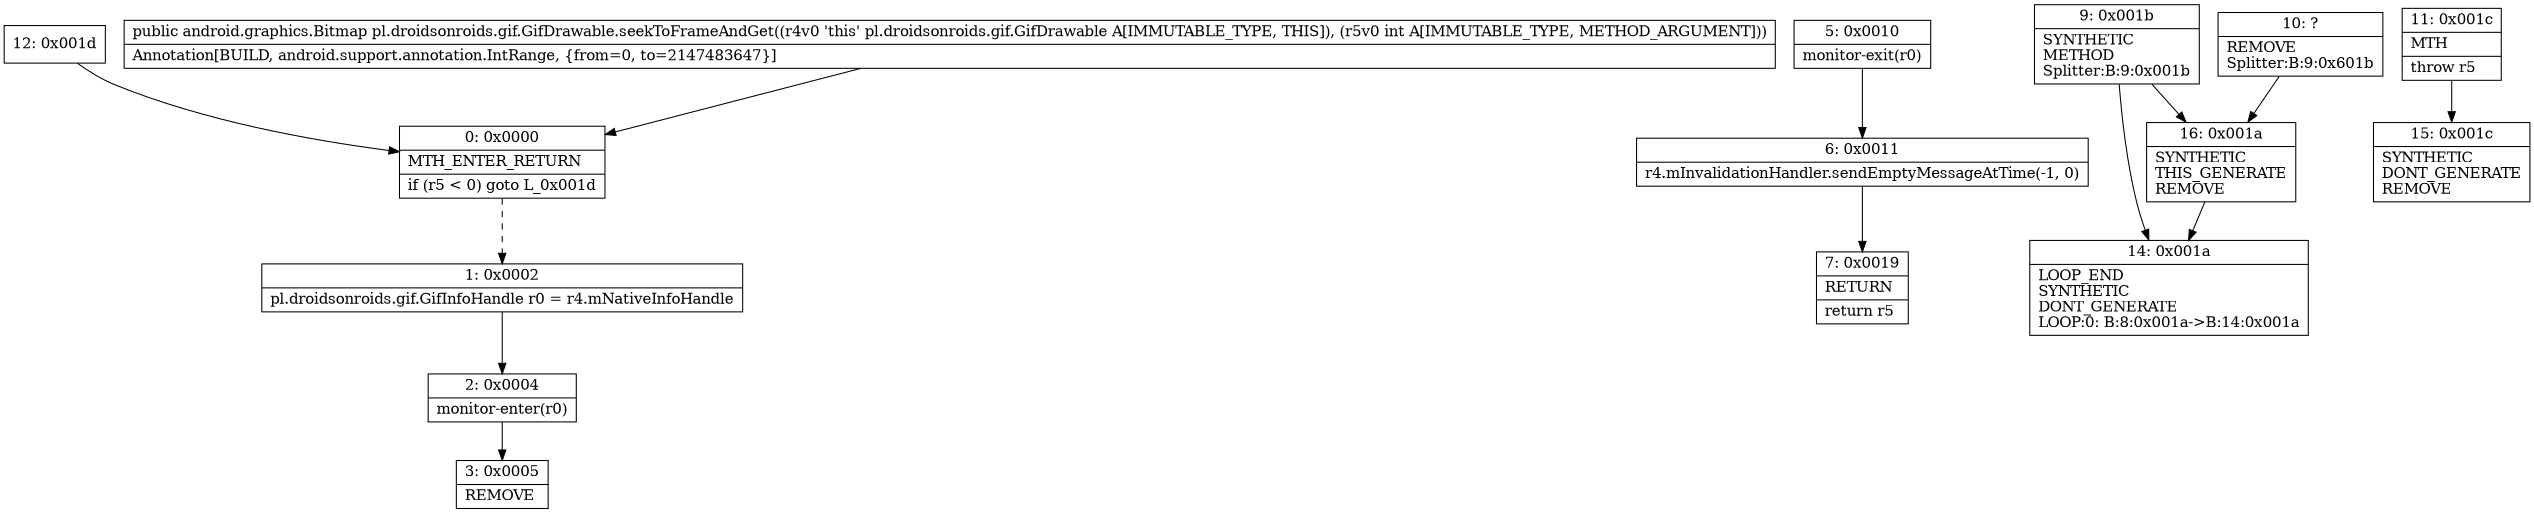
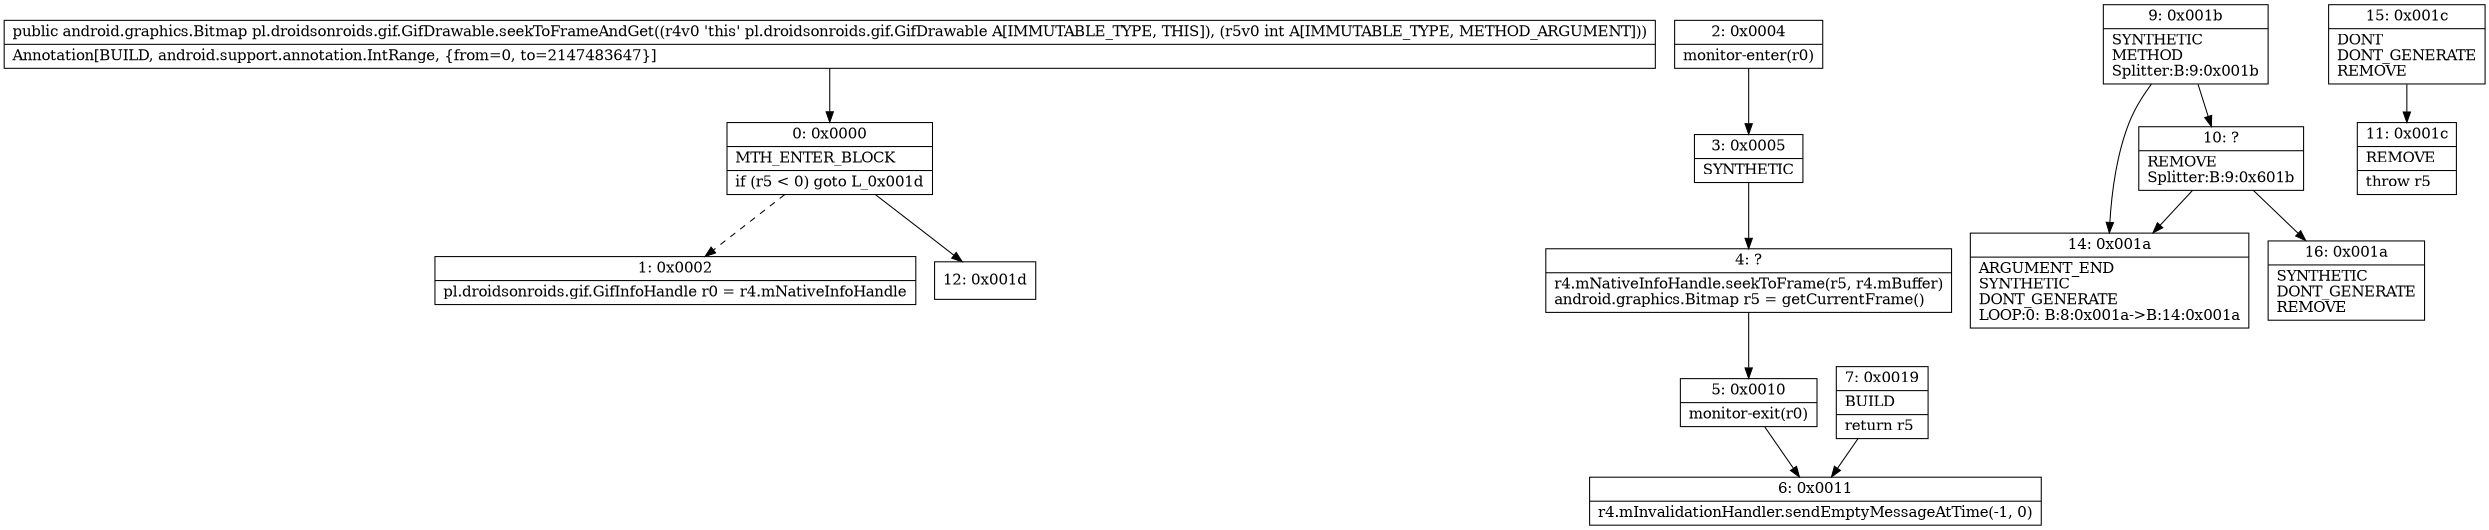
(2429, 44) -> (2401, 158)
(2452, 96) -> (2407, 98)
(2165, 99) -> (2203, 100)
(229, 121) -> (915, 225)
(2428, 158) -> (2360, 40)
(494, 162) -> (816, 158)
(2221, 174) -> (2346, 292)
(1862, 214) -> (1848, 453)
(2199, 216) -> (2176, 208)
(2081, 276) -> (2046, 269)
none -> (1749, 281)
(1859, 287) -> (1870, 402)
(502, 337) -> none
(500, 496) -> (1749, 170)
